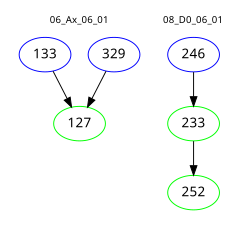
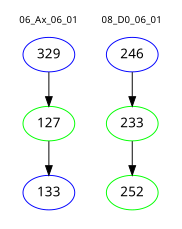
(60, 85) -> (49, 153)
